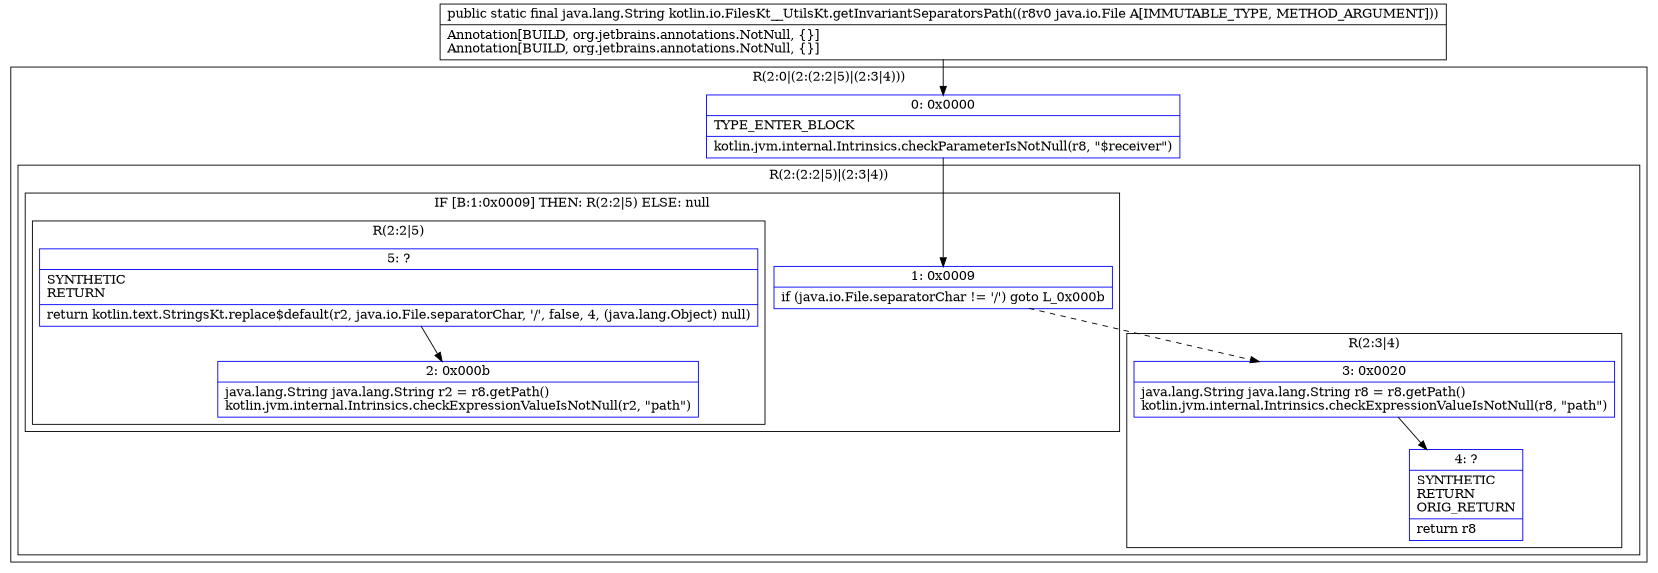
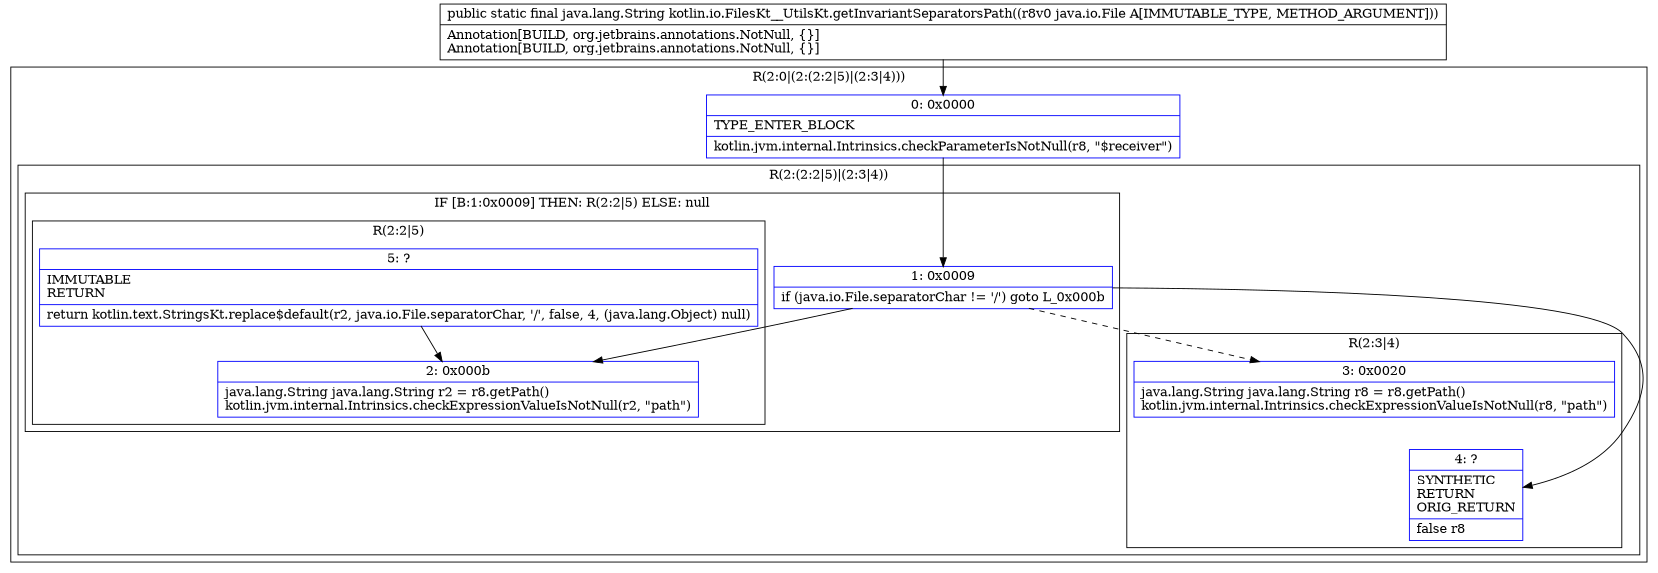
(86, 280) -> (89, 280)
none -> (728, 335)
(1409, 430) -> (1478, 302)
(1447, 529) -> (1441, 529)
